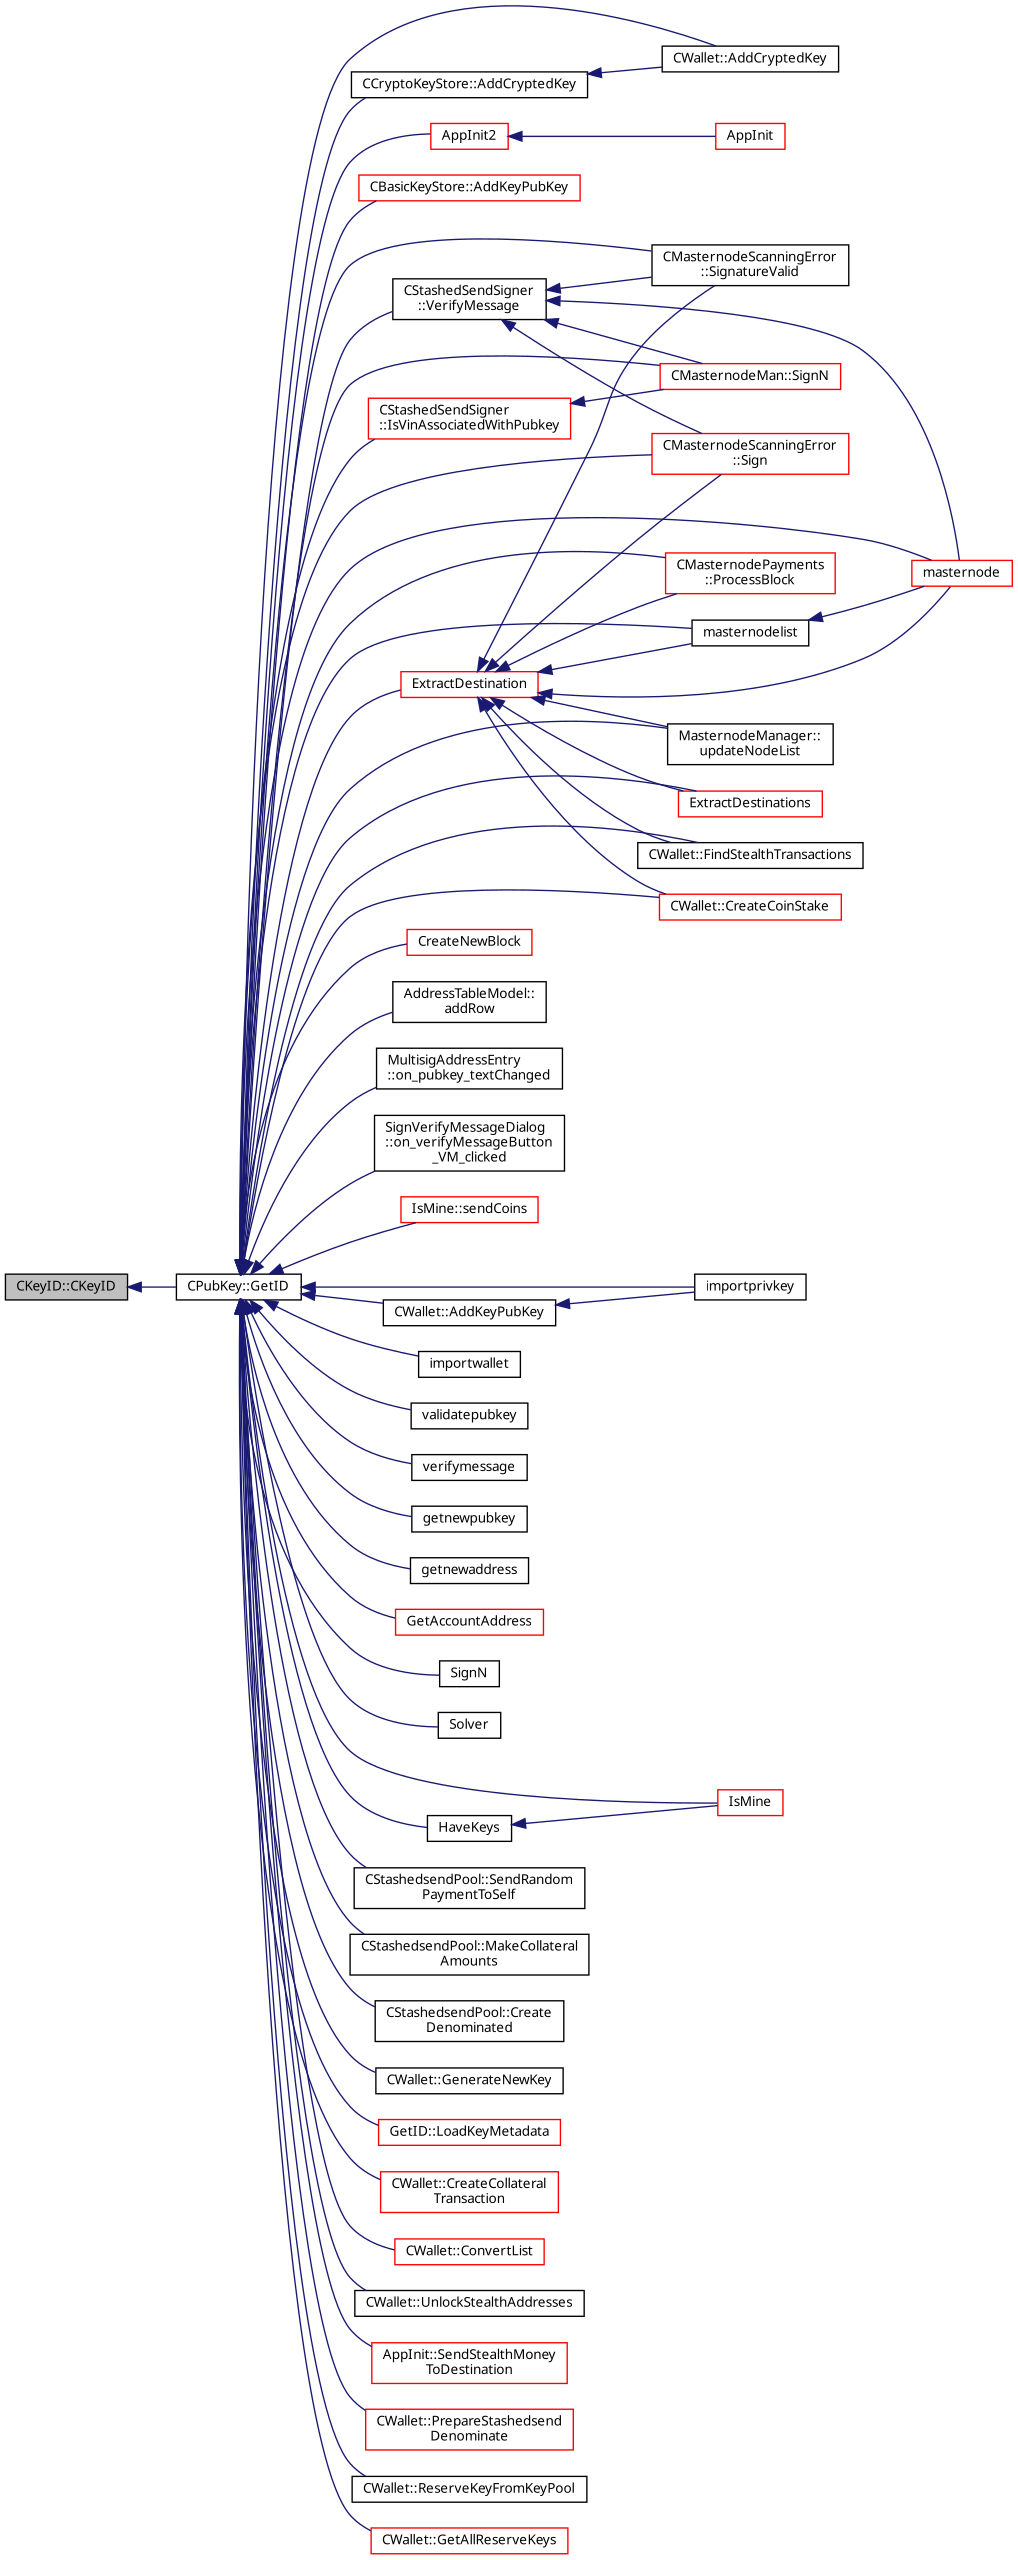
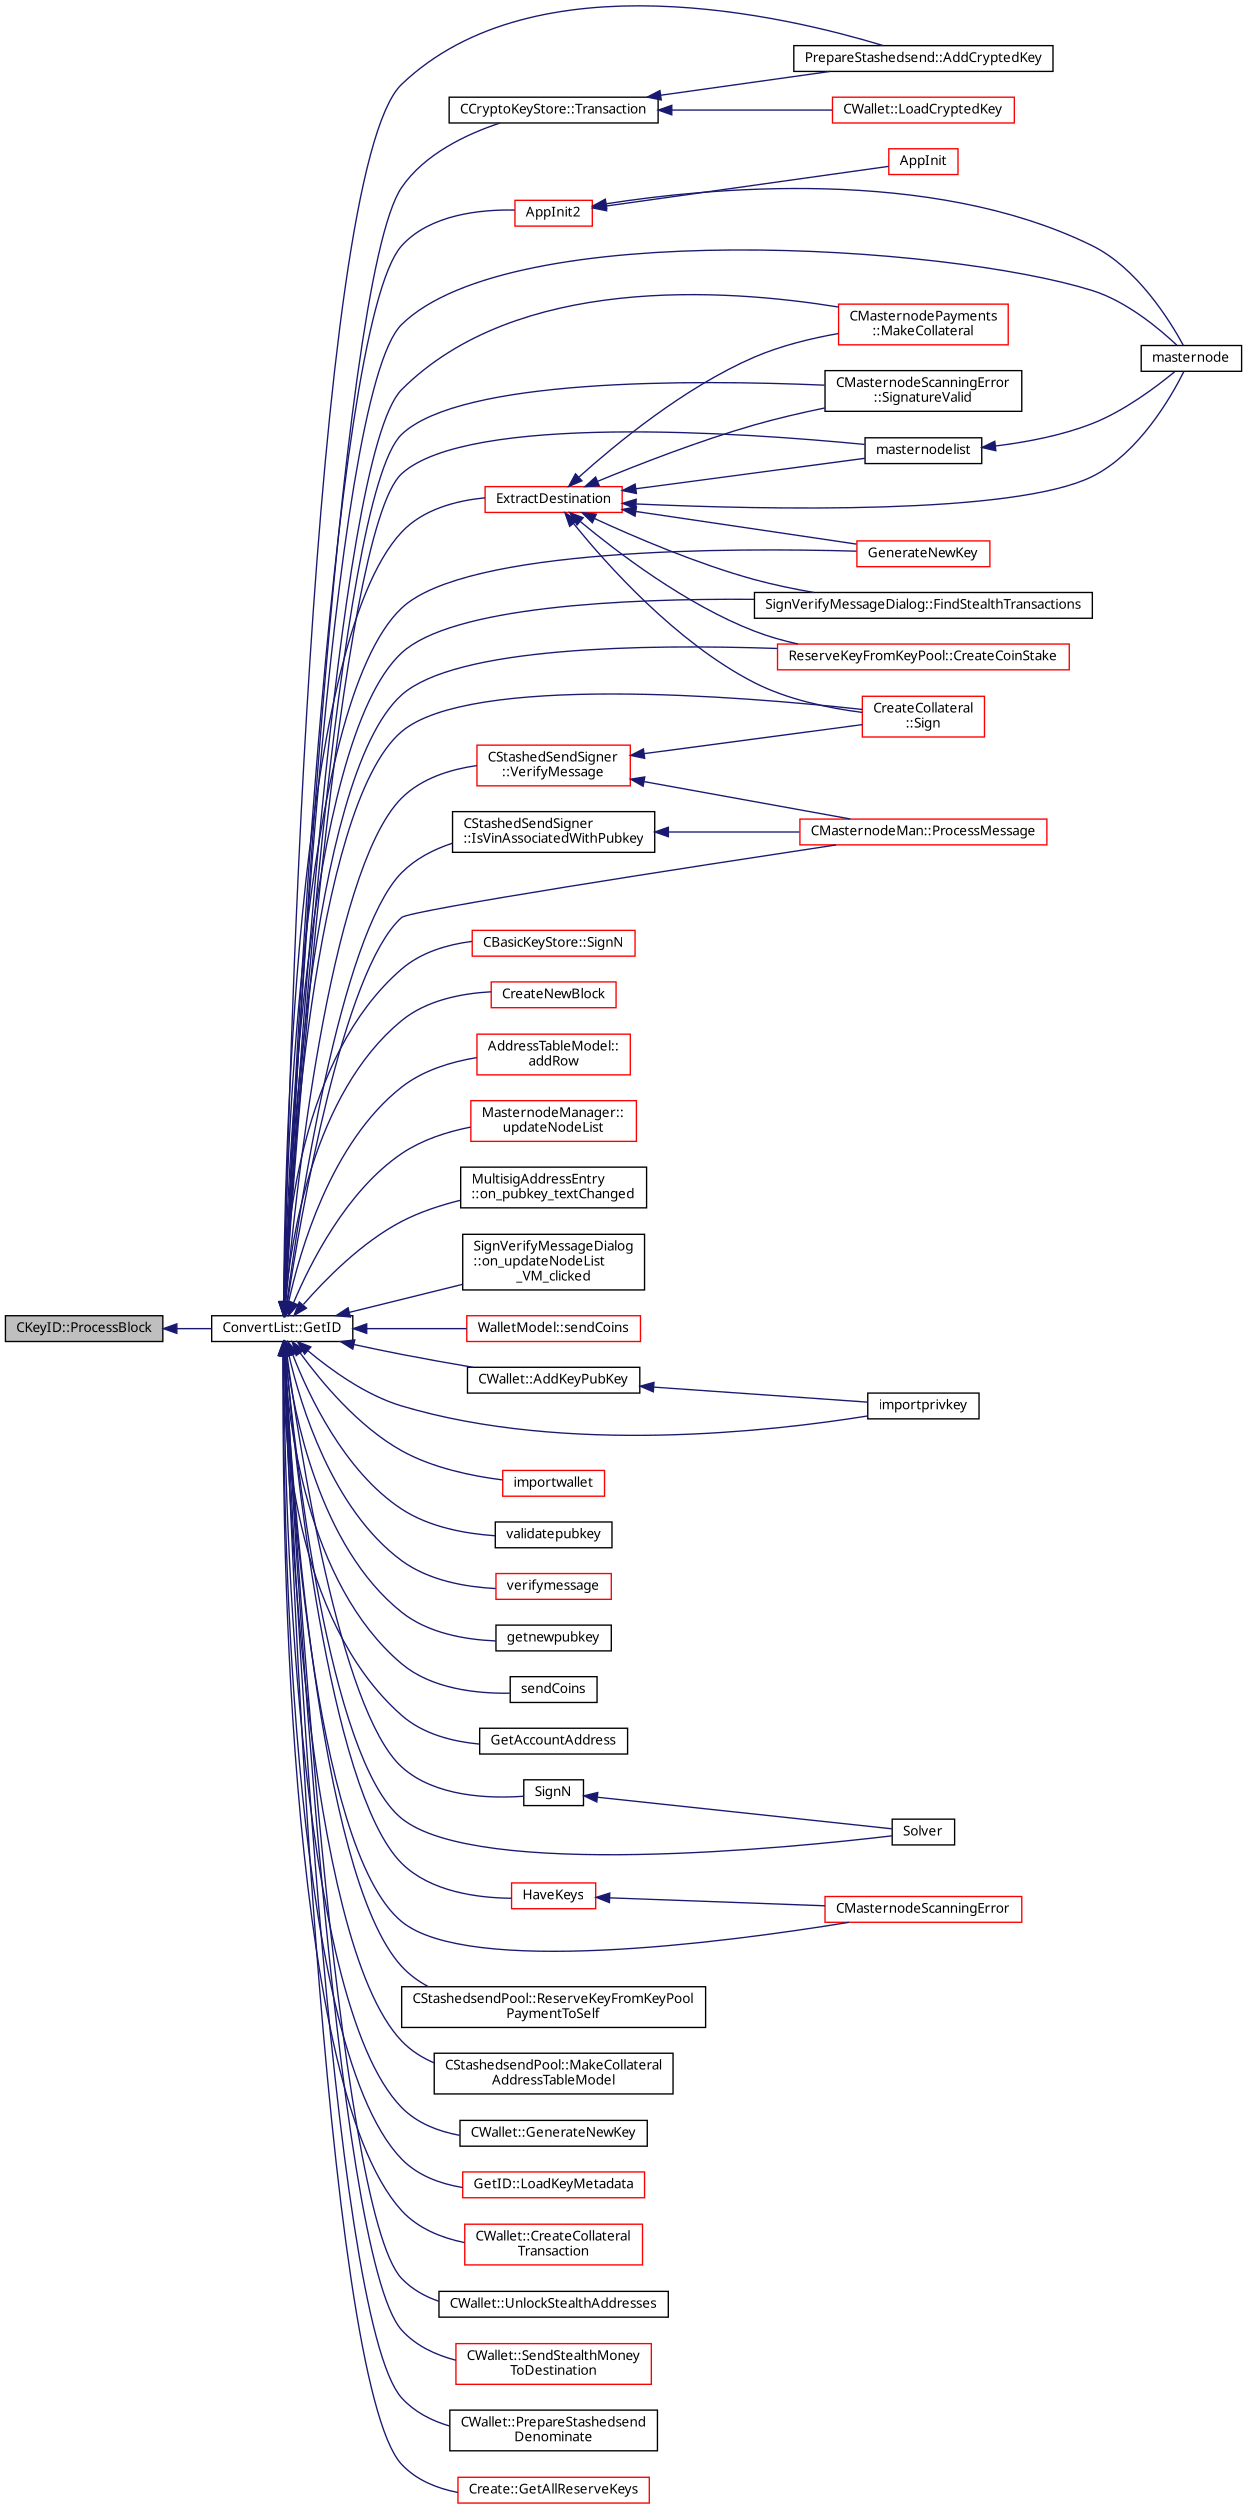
(750, 59) -> (923, 58)
(470, 85) -> (554, 110)
none -> (923, 110)
(470, 188) -> (554, 943)
(606, 283) -> none
(470, 299) -> (554, 765)
(830, 335) -> (921, 197)
(750, 377) -> (923, 832)
(470, 419) -> (554, 832)
(750, 454) -> (923, 717)
(750, 573) -> (923, 324)
(962, 573) -> (1191, 358)
(606, 714) -> none
(750, 744) -> (554, 1121)
(750, 804) -> (923, 554)
(750, 856) -> (923, 605)
(750, 907) -> (923, 657)
(470, 1002) -> (554, 1054)
(470, 1143) -> (554, 1262)
(470, 1210) -> (554, 1329)
(66, 1287) -> (84, 1329)
(239, 1287) -> (282, 1329)
(470, 1364) -> (554, 1483)
(470, 1468) -> (554, 1586)
(470, 1571) -> (554, 1690)
(470, 1622) -> (554, 1741)
(750, 1803) -> (923, 1909)
none -> (745, 1813)
(470, 1828) -> (554, 1896)
(470, 1888) -> (554, 2007)
(470, 1955) -> (554, 2074)
(470, 2021) -> none
(470, 2252) -> none
(470, 2363) -> (554, 2364)
(470, 2430) -> (554, 2430)
(470, 2489) -> none
(470, 2541) -> (554, 2490)
